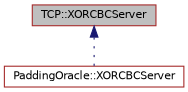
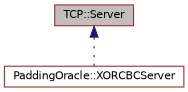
(94, 15) -> (94, 15)
